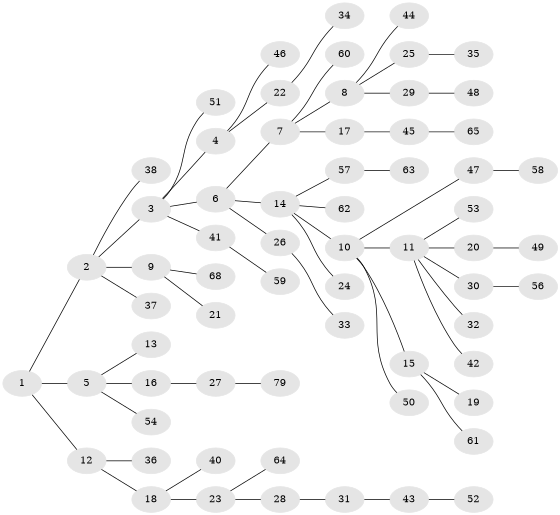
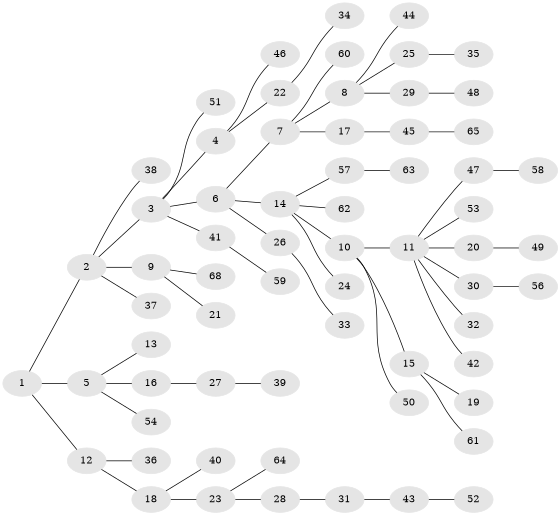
(409, 209) -> (439, 208)
(280, 383) -> (280, 383)
